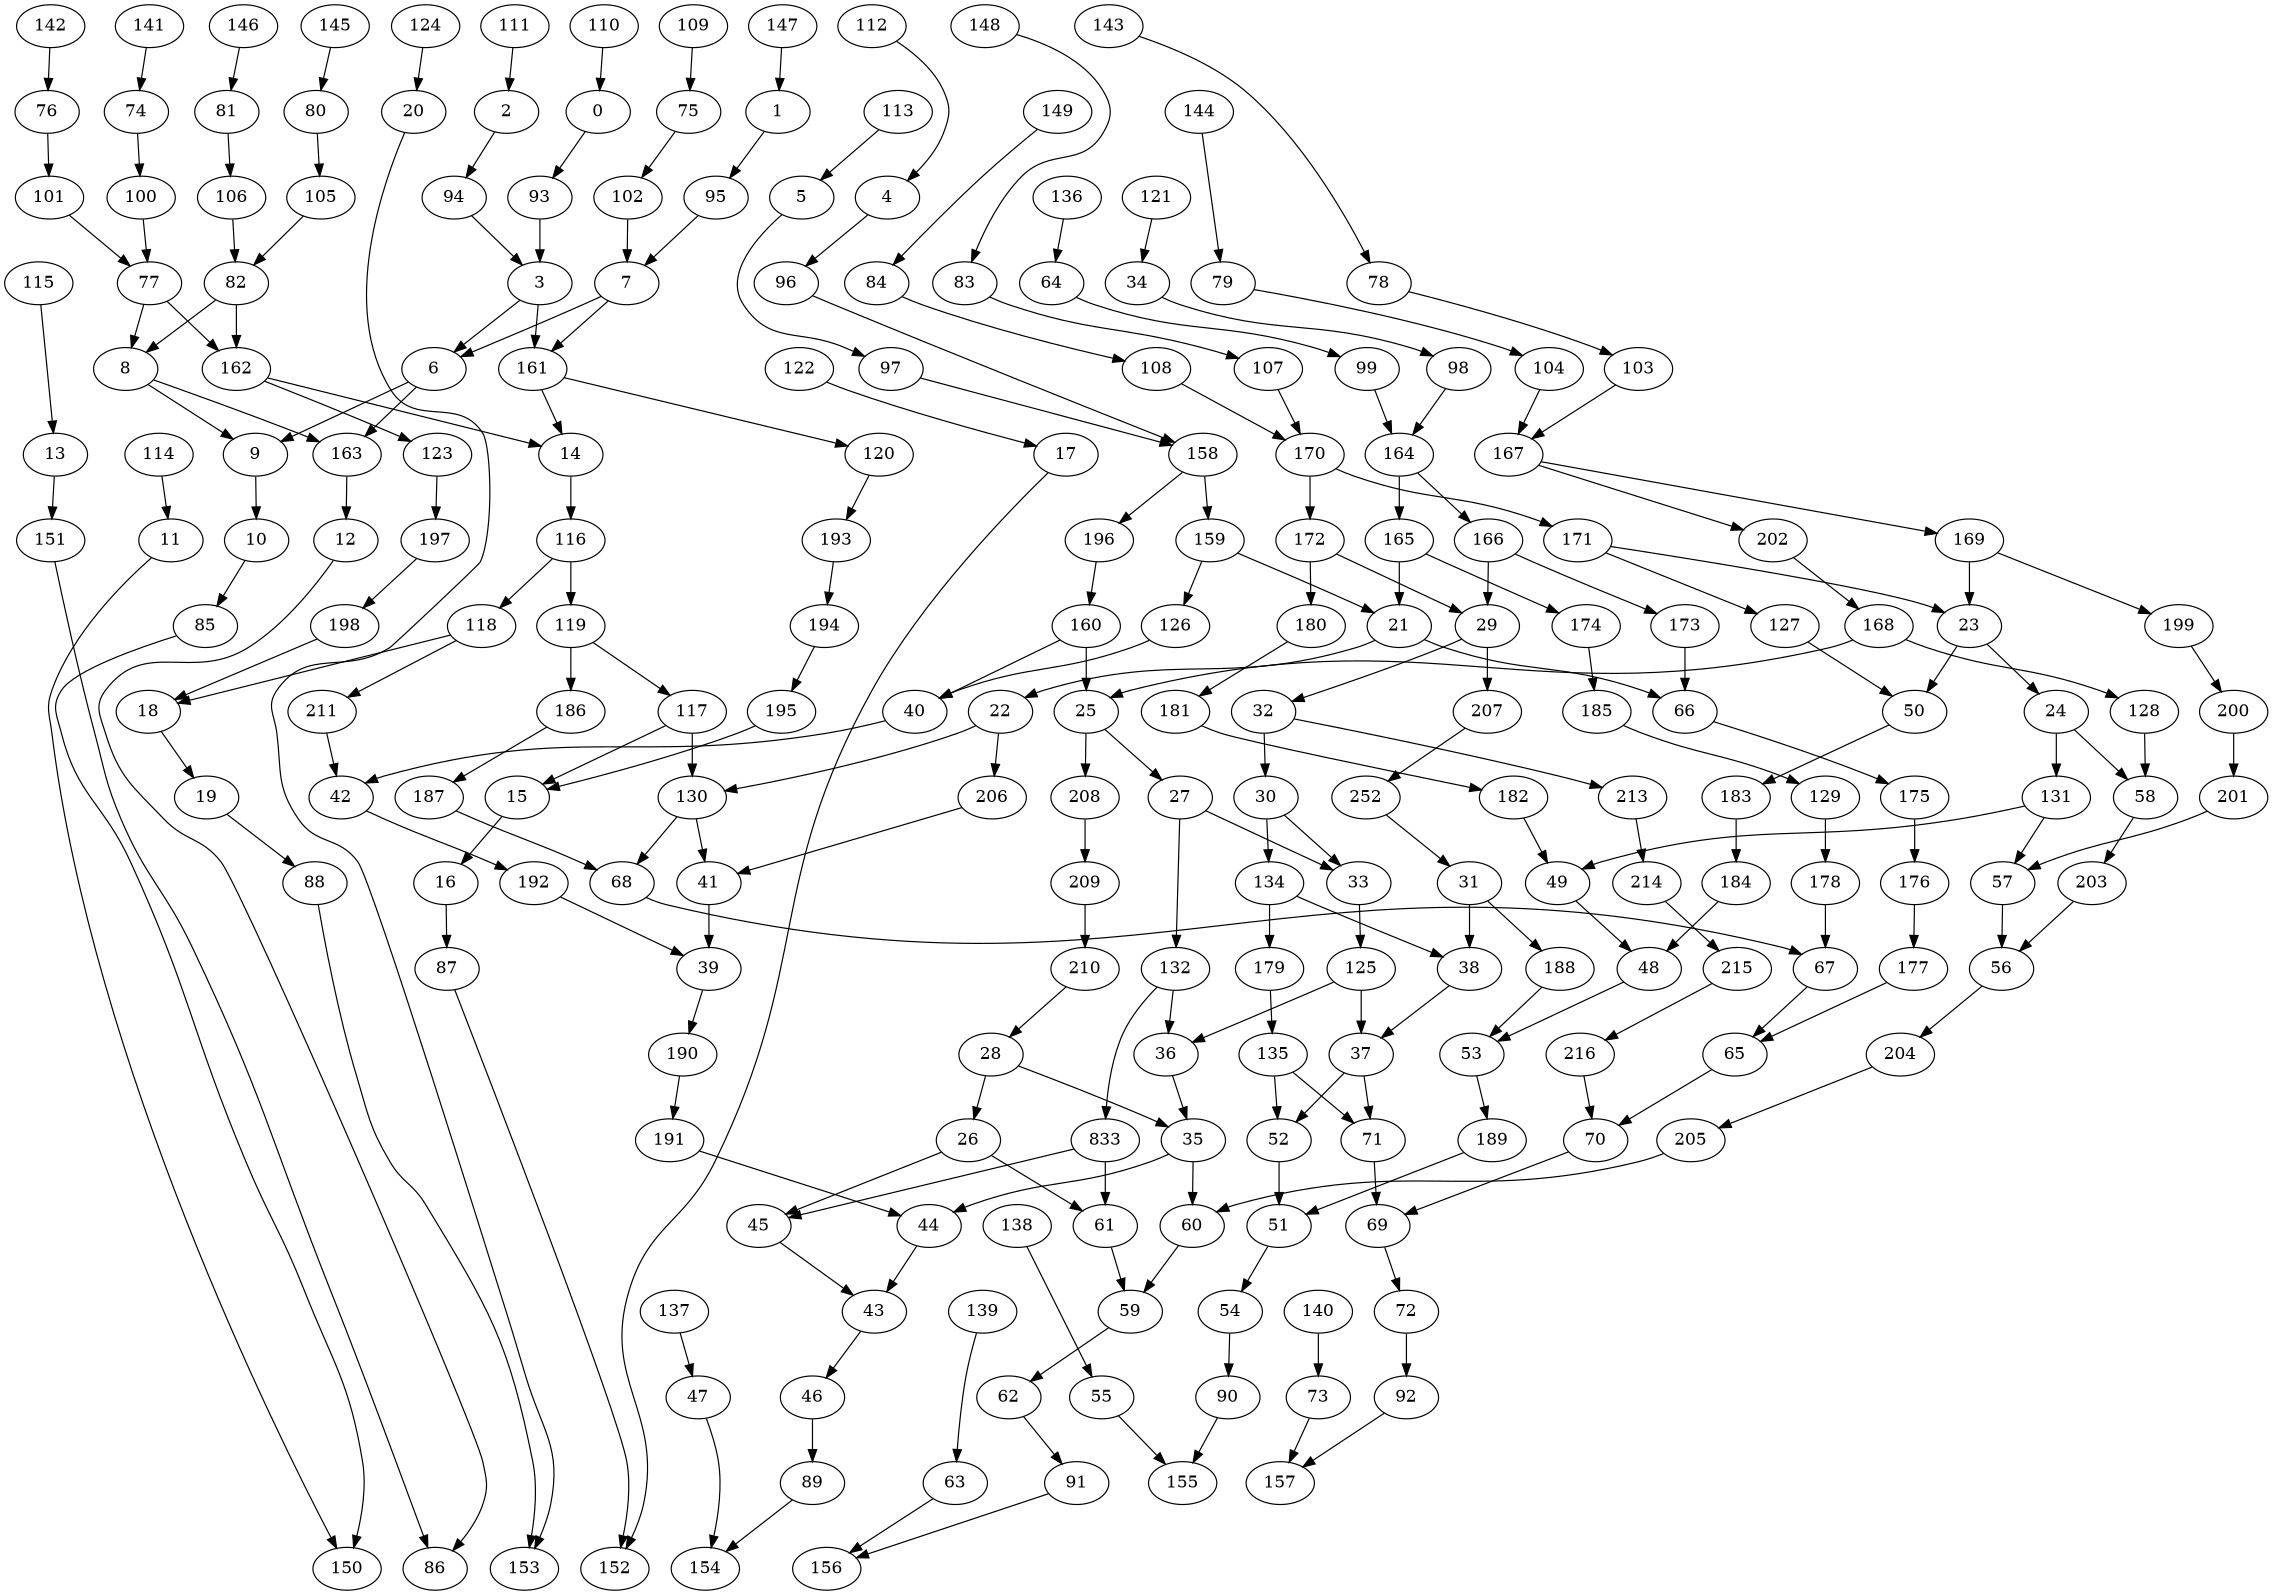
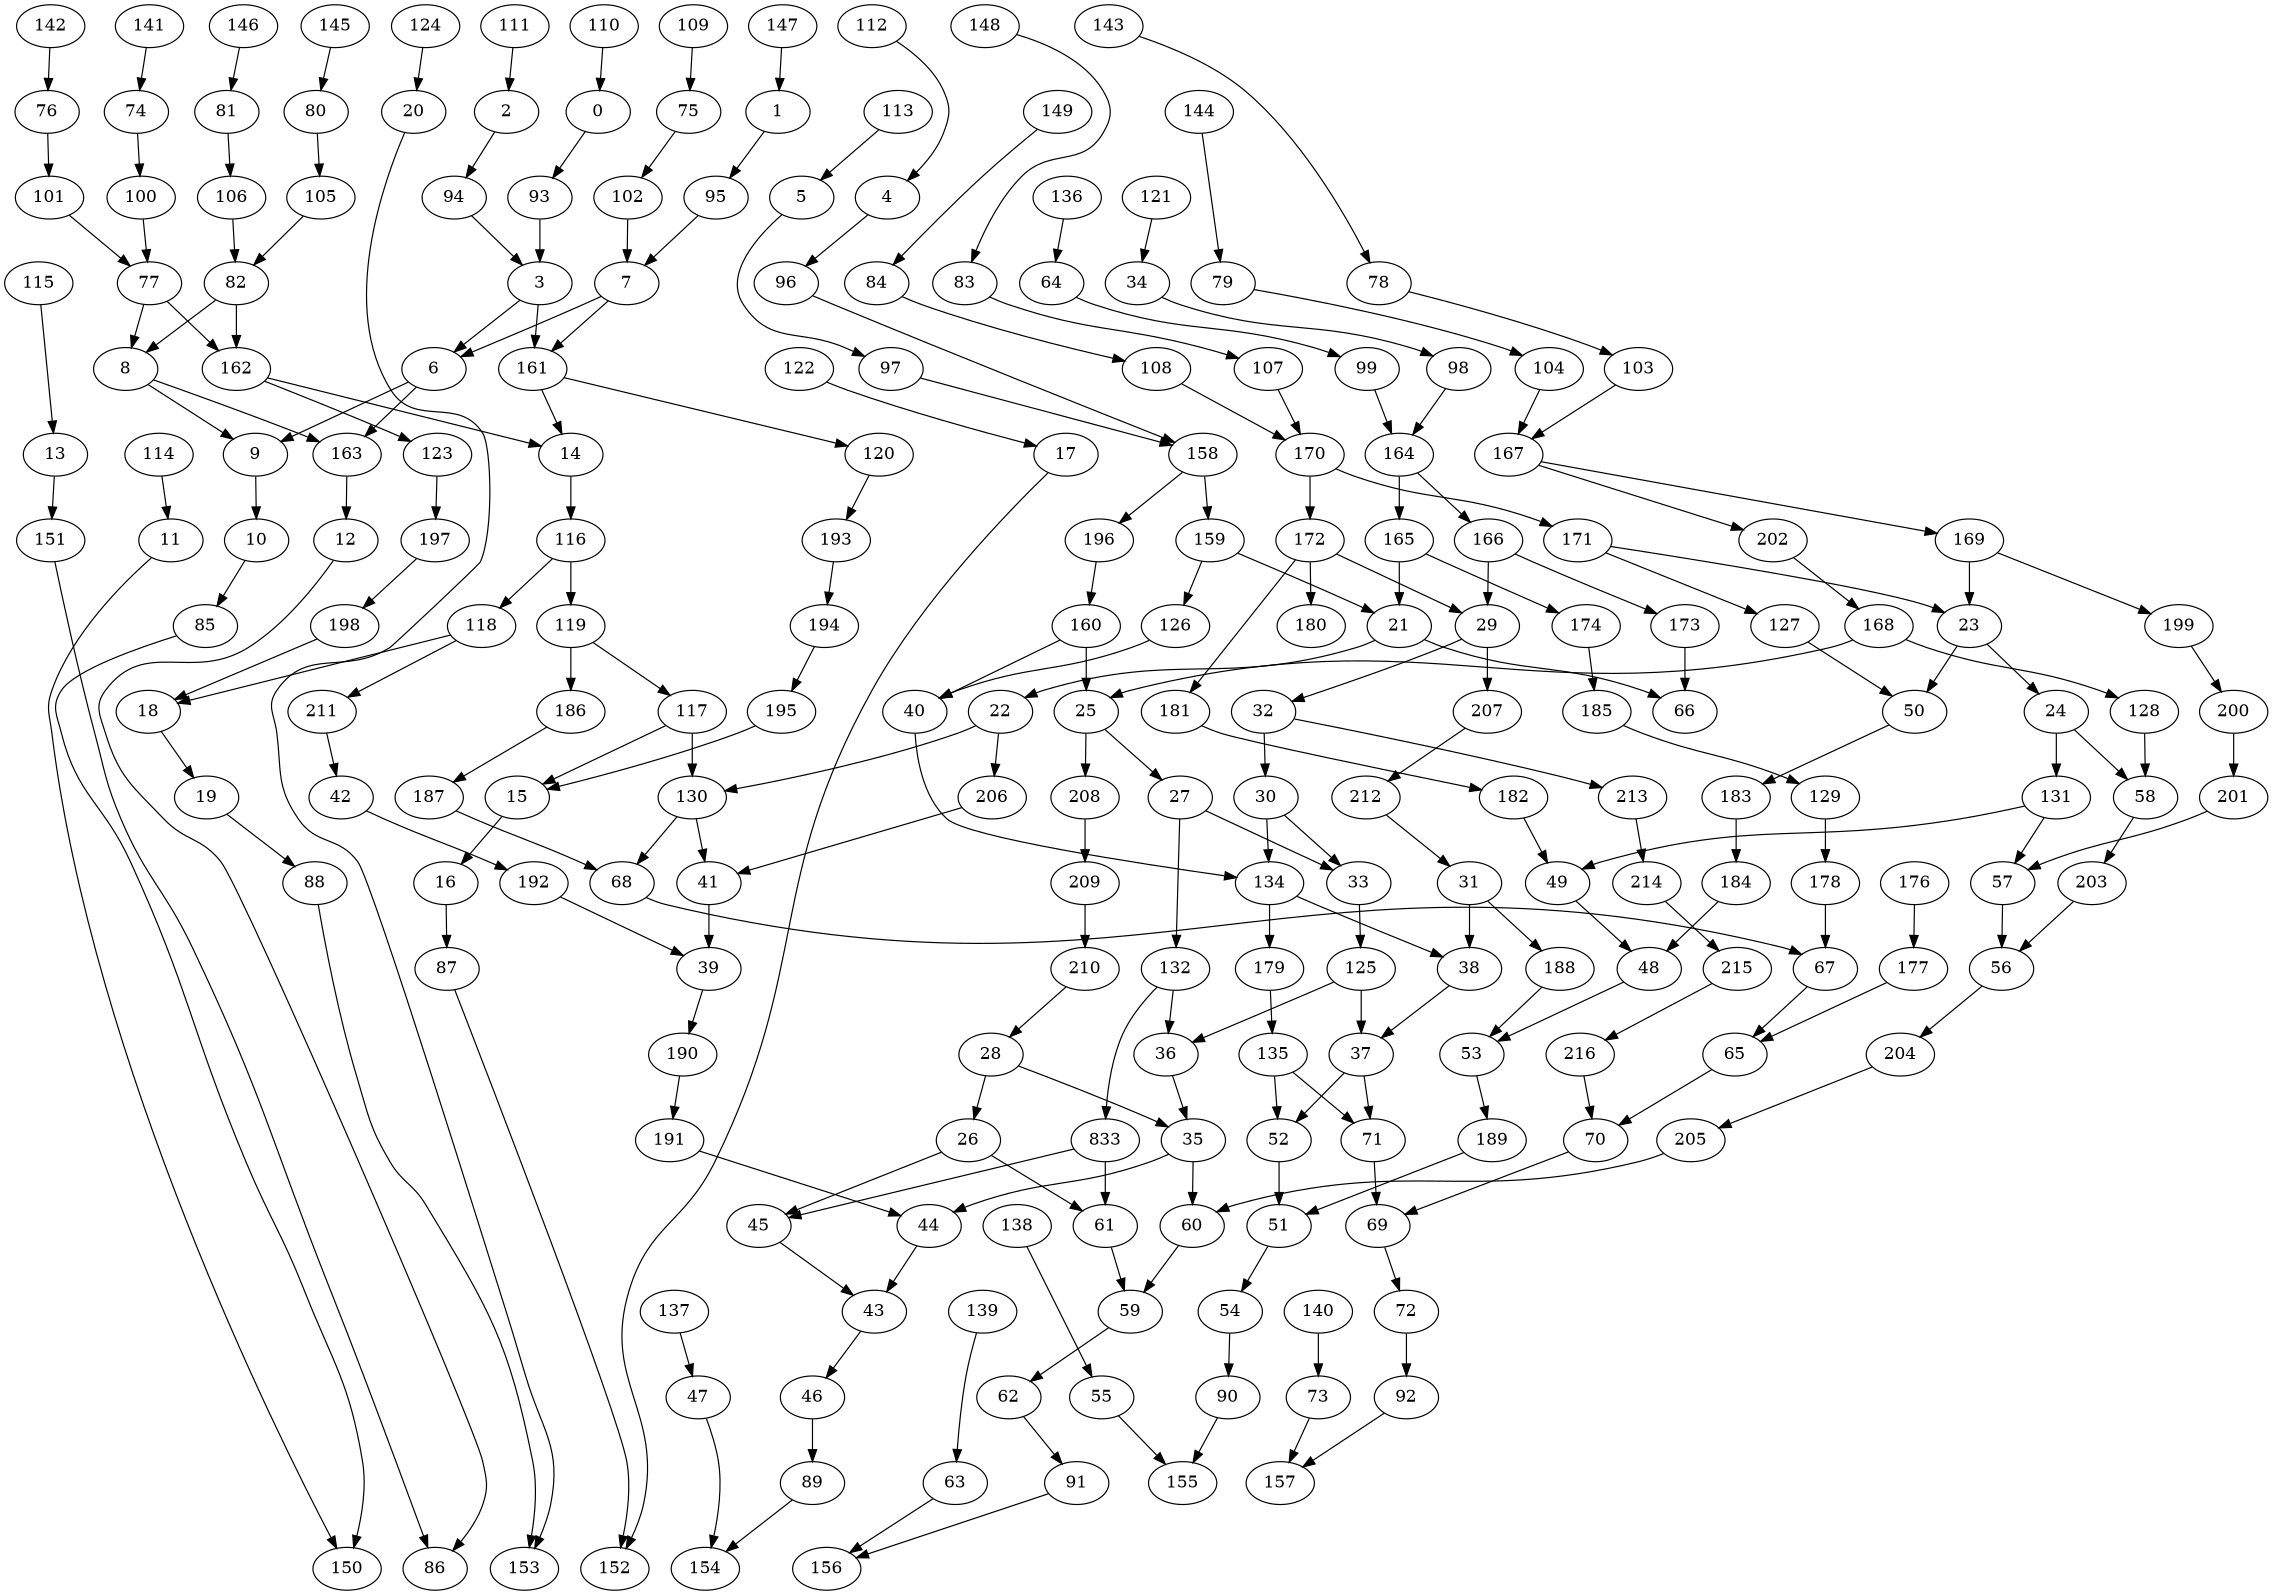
(1260, 659) -> (1247, 621)
(643, 747) -> (1038, 845)
(1366, 797) -> (1366, 797)
(1915, 797) -> none
